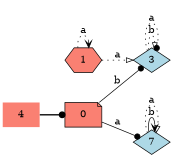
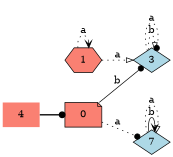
(118, 129) -> (118, 129)
